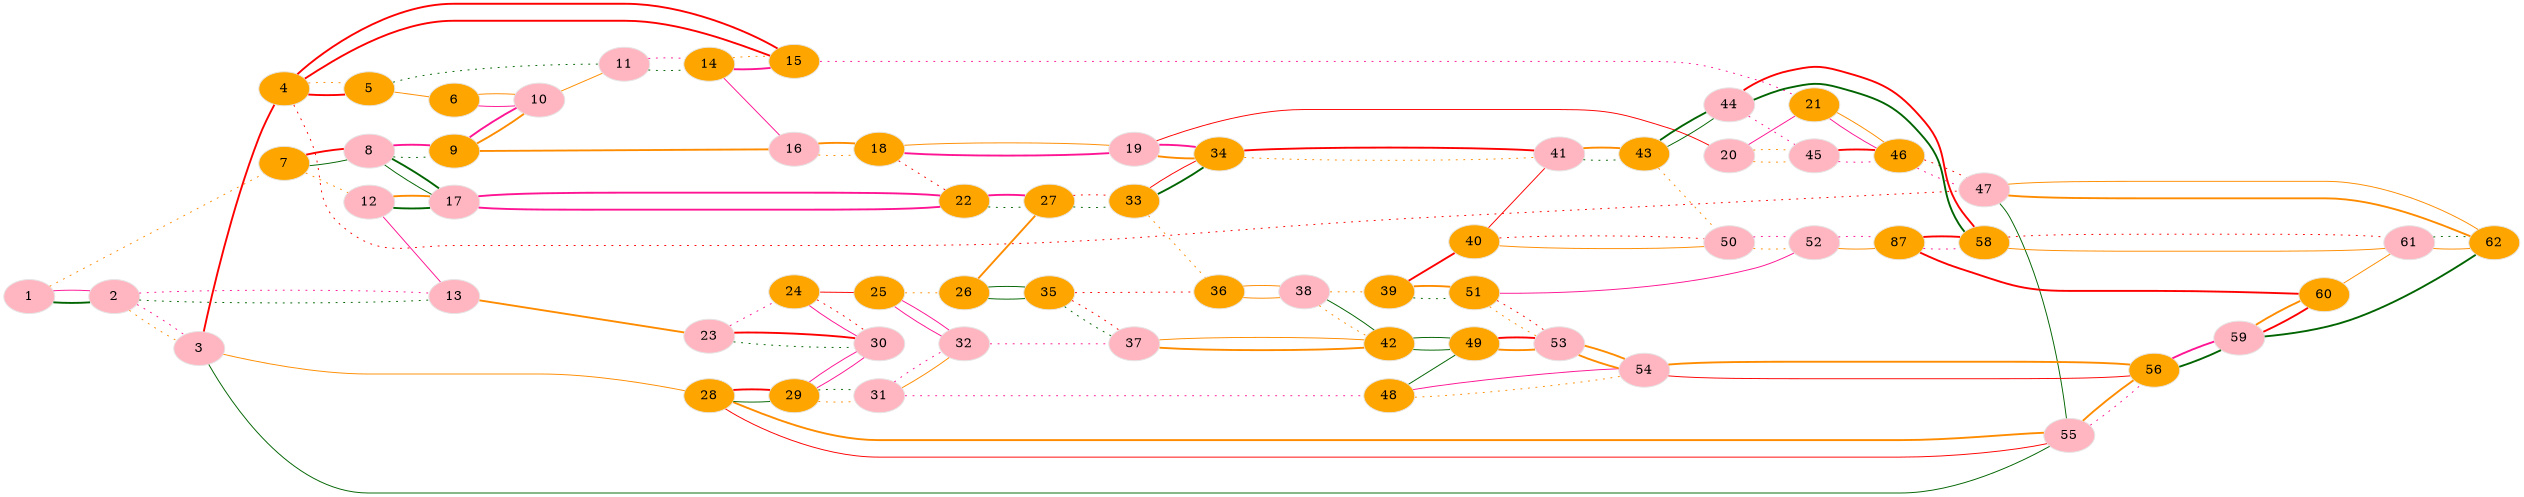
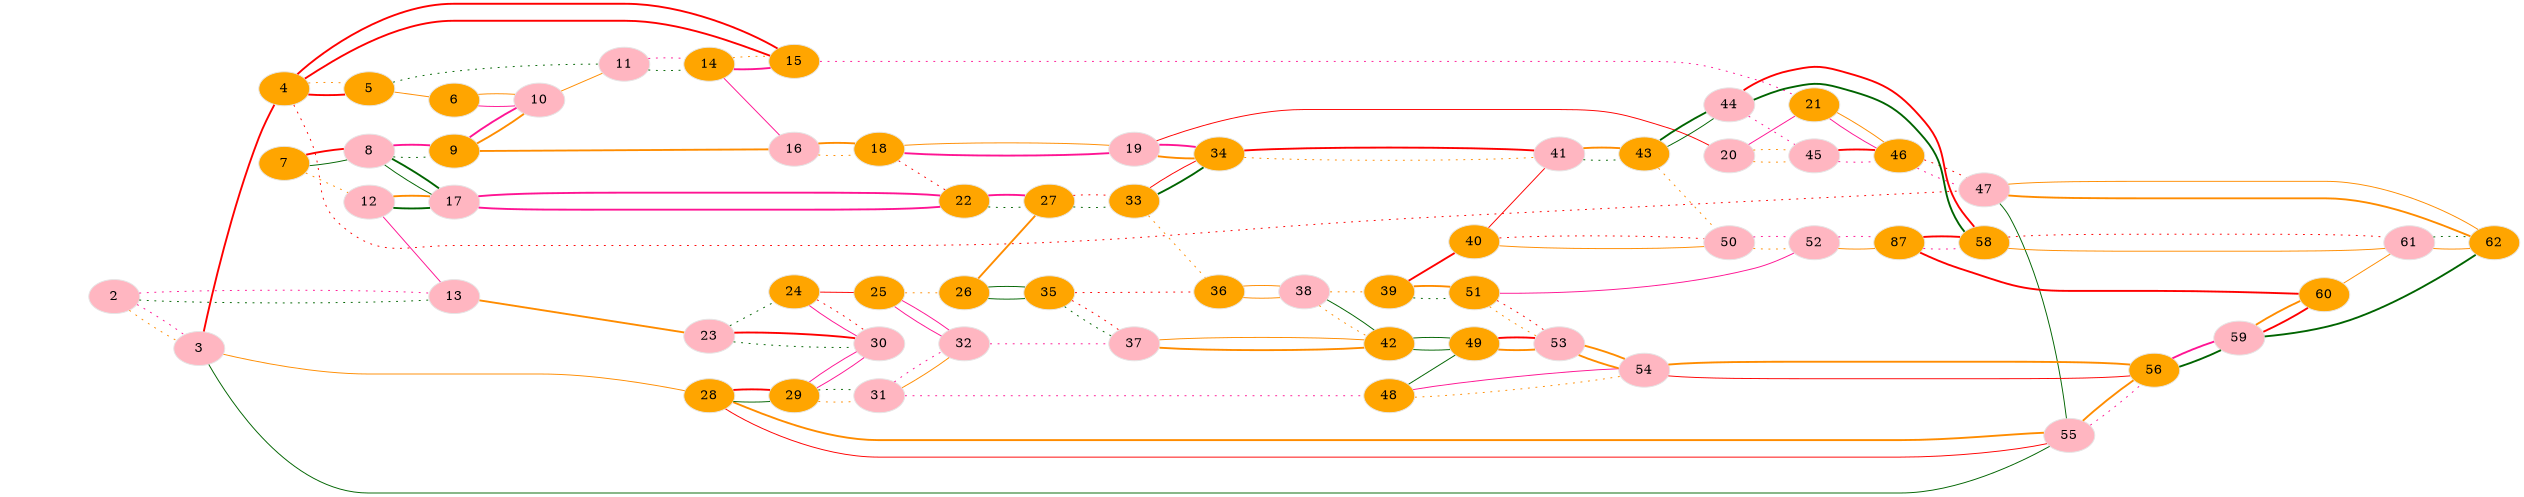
(29, 297) -> none
(752, 314) -> (752, 314)
